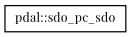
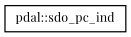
(65, 19) -> (65, 19)
